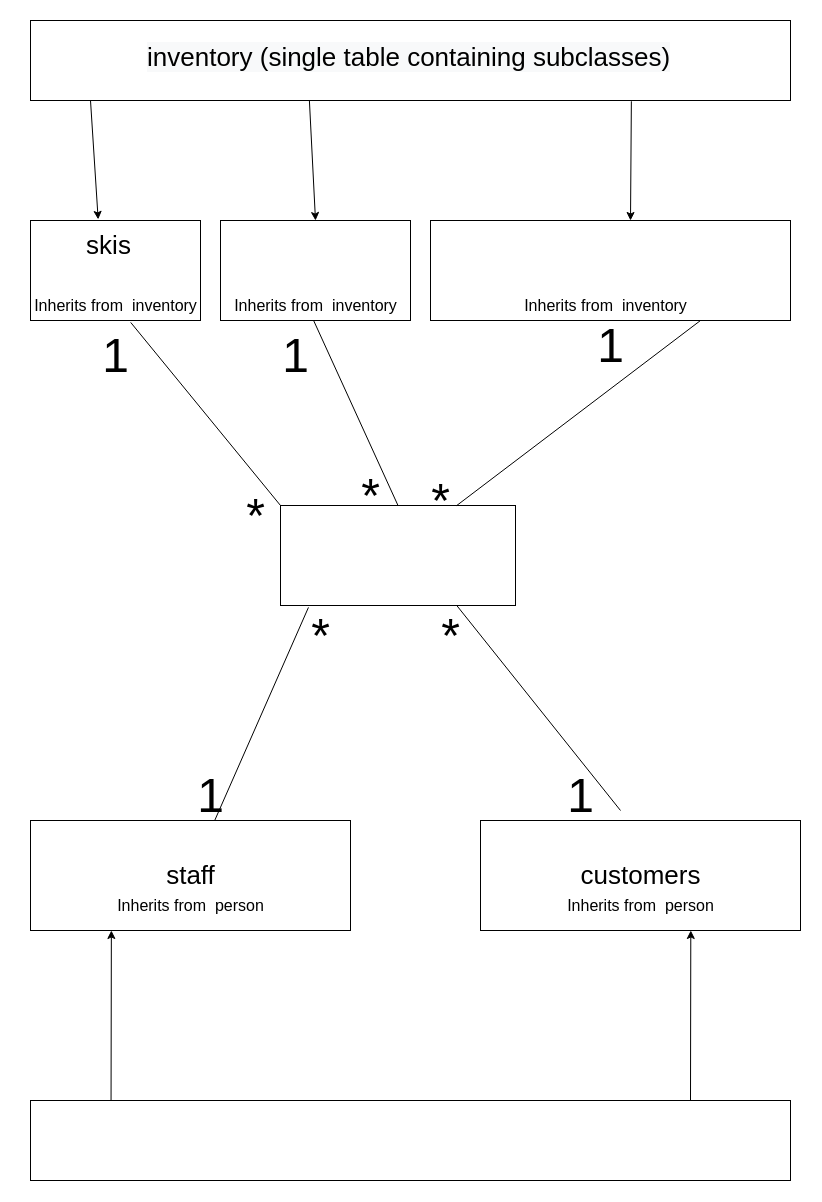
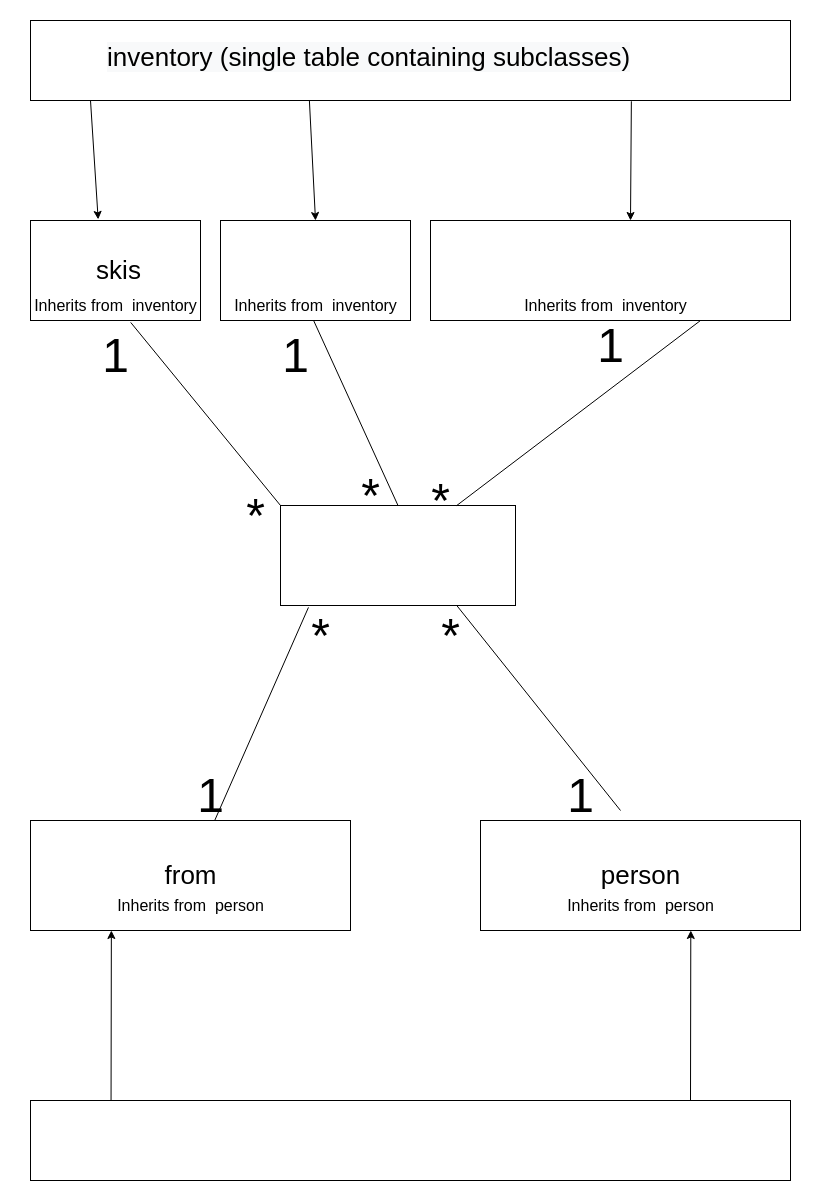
(411, 61) -> (371, 61)
(109, 246) -> (119, 271)
(191, 876) -> (191, 876)
(641, 876) -> (641, 876)
